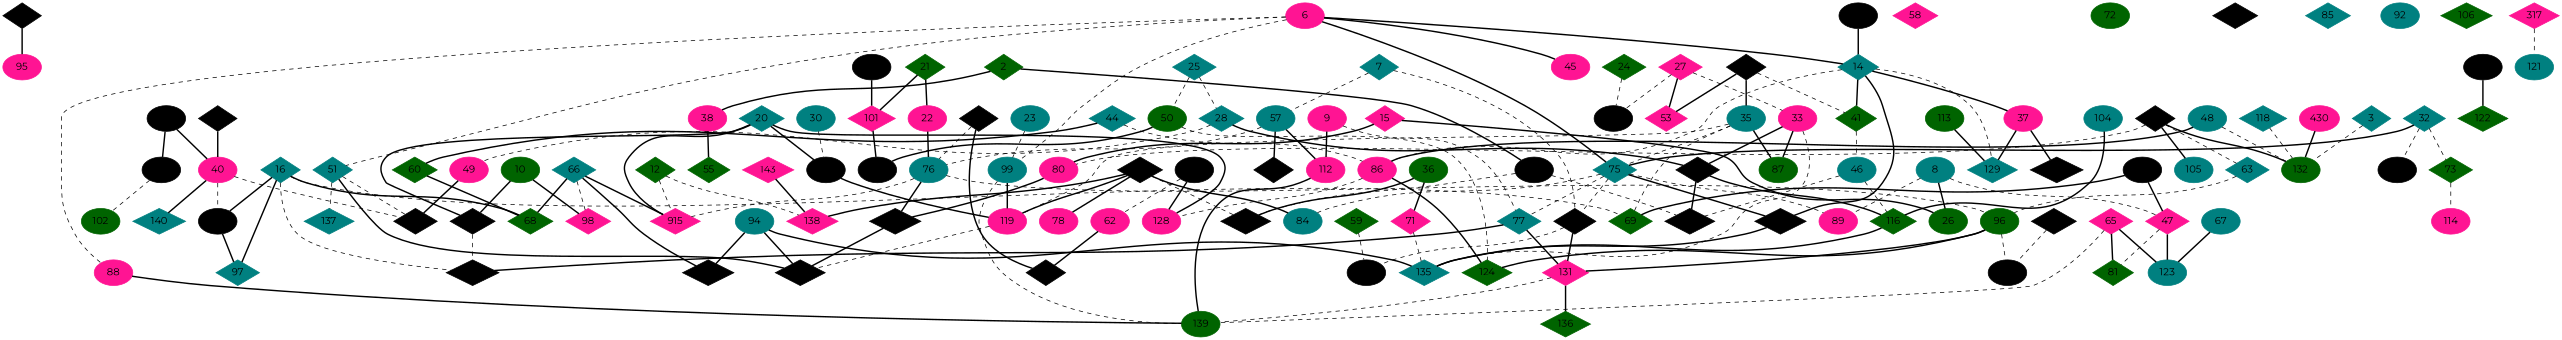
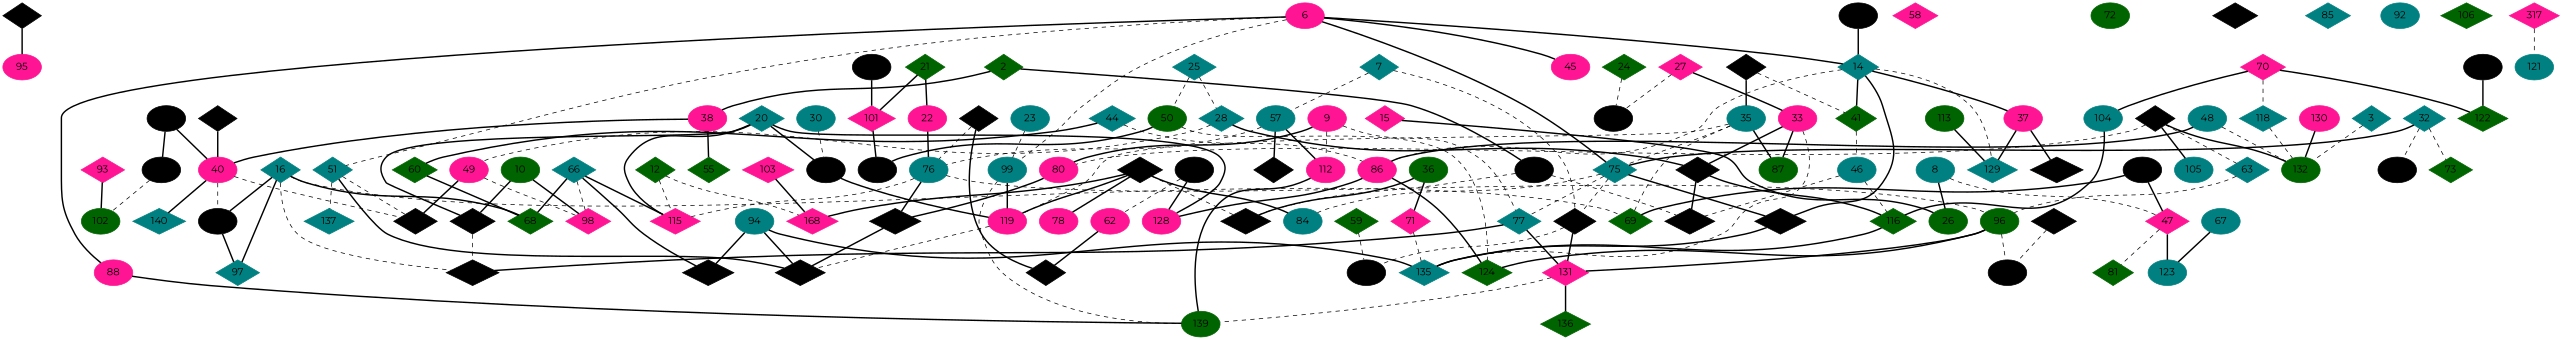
(591, 47) -> (591, 47)
none -> (2263, 67)
(1738, 91) -> (1738, 91)
(1666, 119) -> none
(2319, 119) -> (2319, 119)
none -> (460, 129)
(1224, 144) -> (1193, 145)
(1326, 144) -> (1326, 144)
none -> (103, 170)
(768, 170) -> (768, 170)
none -> (530, 197)
(1271, 199) -> (1271, 199)
(675, 221) -> (675, 221)
(812, 221) -> (812, 221)
(1838, 221) -> none
(2111, 221) -> none
(2451, 221) -> none
